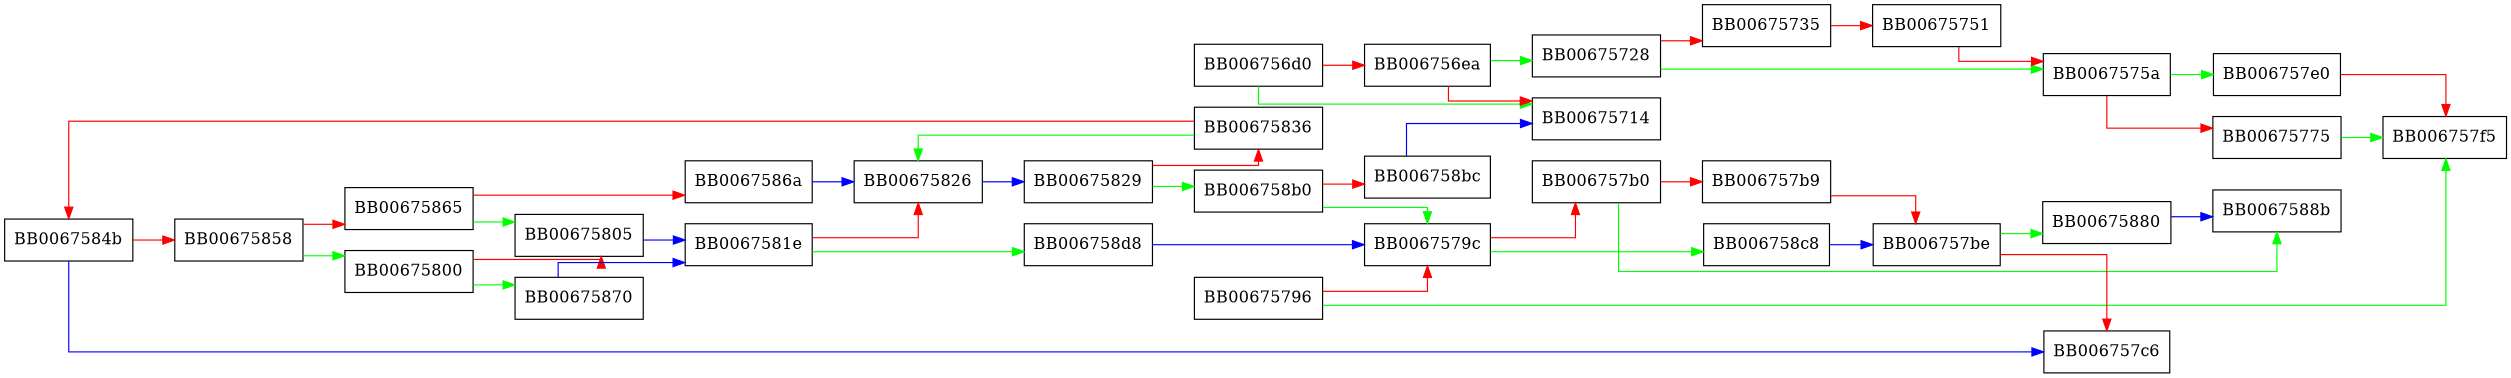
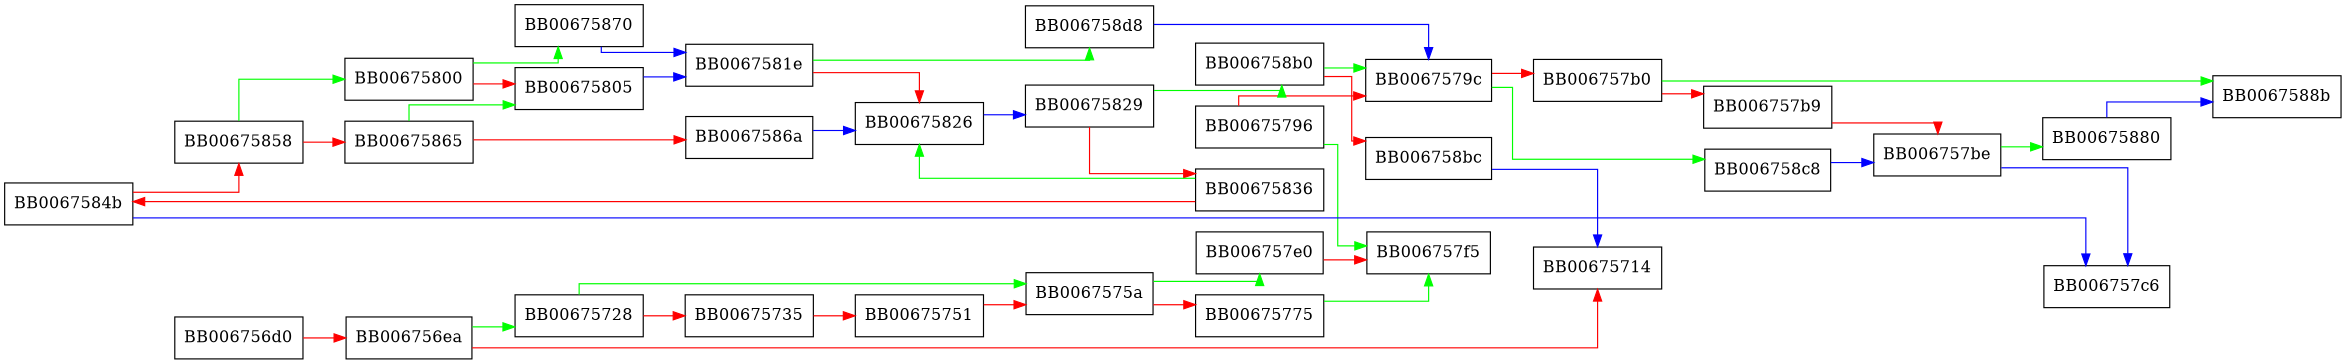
(1381, 104) -> none
(2086, 255) -> (2108, 168)
